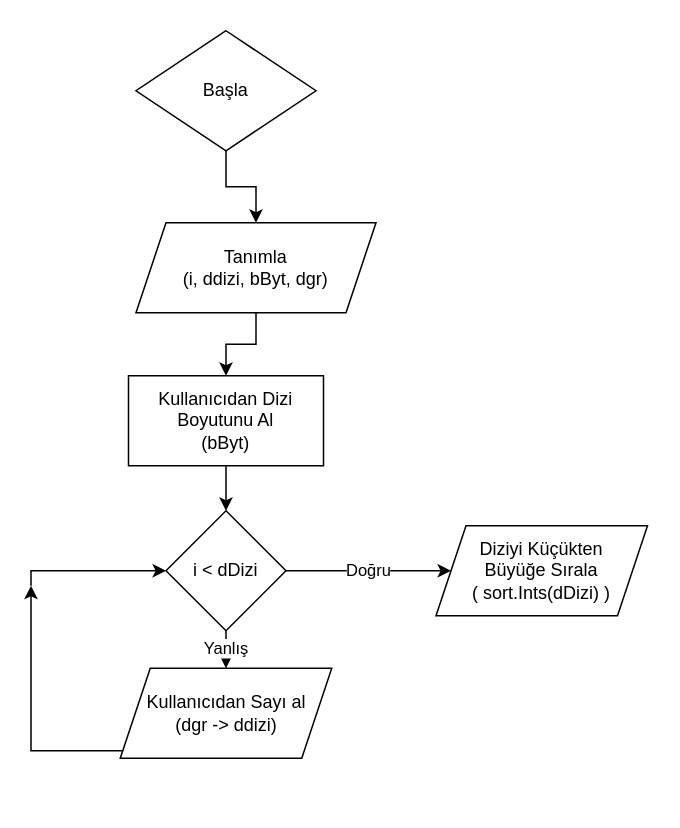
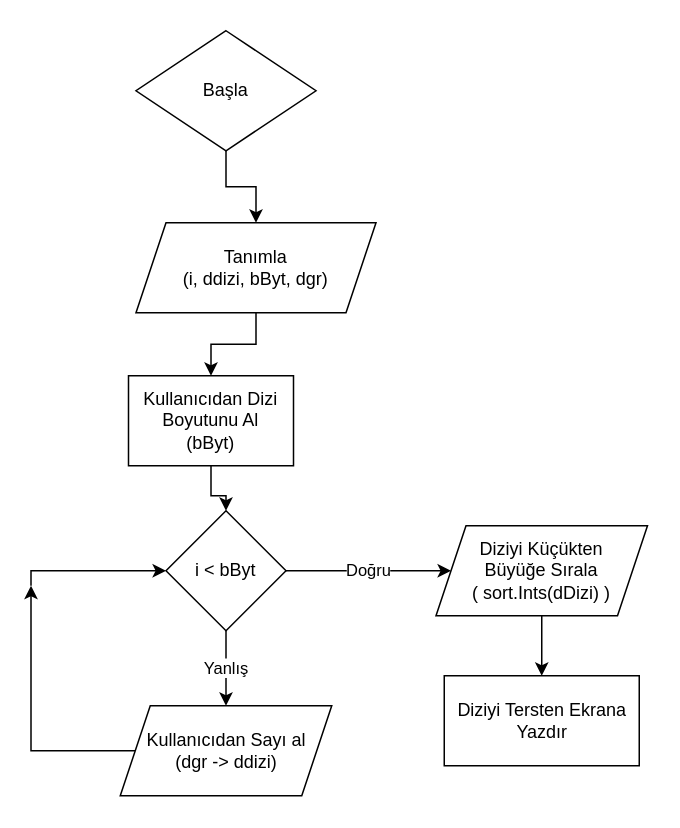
(226, 421) -> (211, 421)
(226, 571) -> (226, 571)
none -> (542, 641)
(226, 713) -> (226, 751)
none -> (542, 721)
